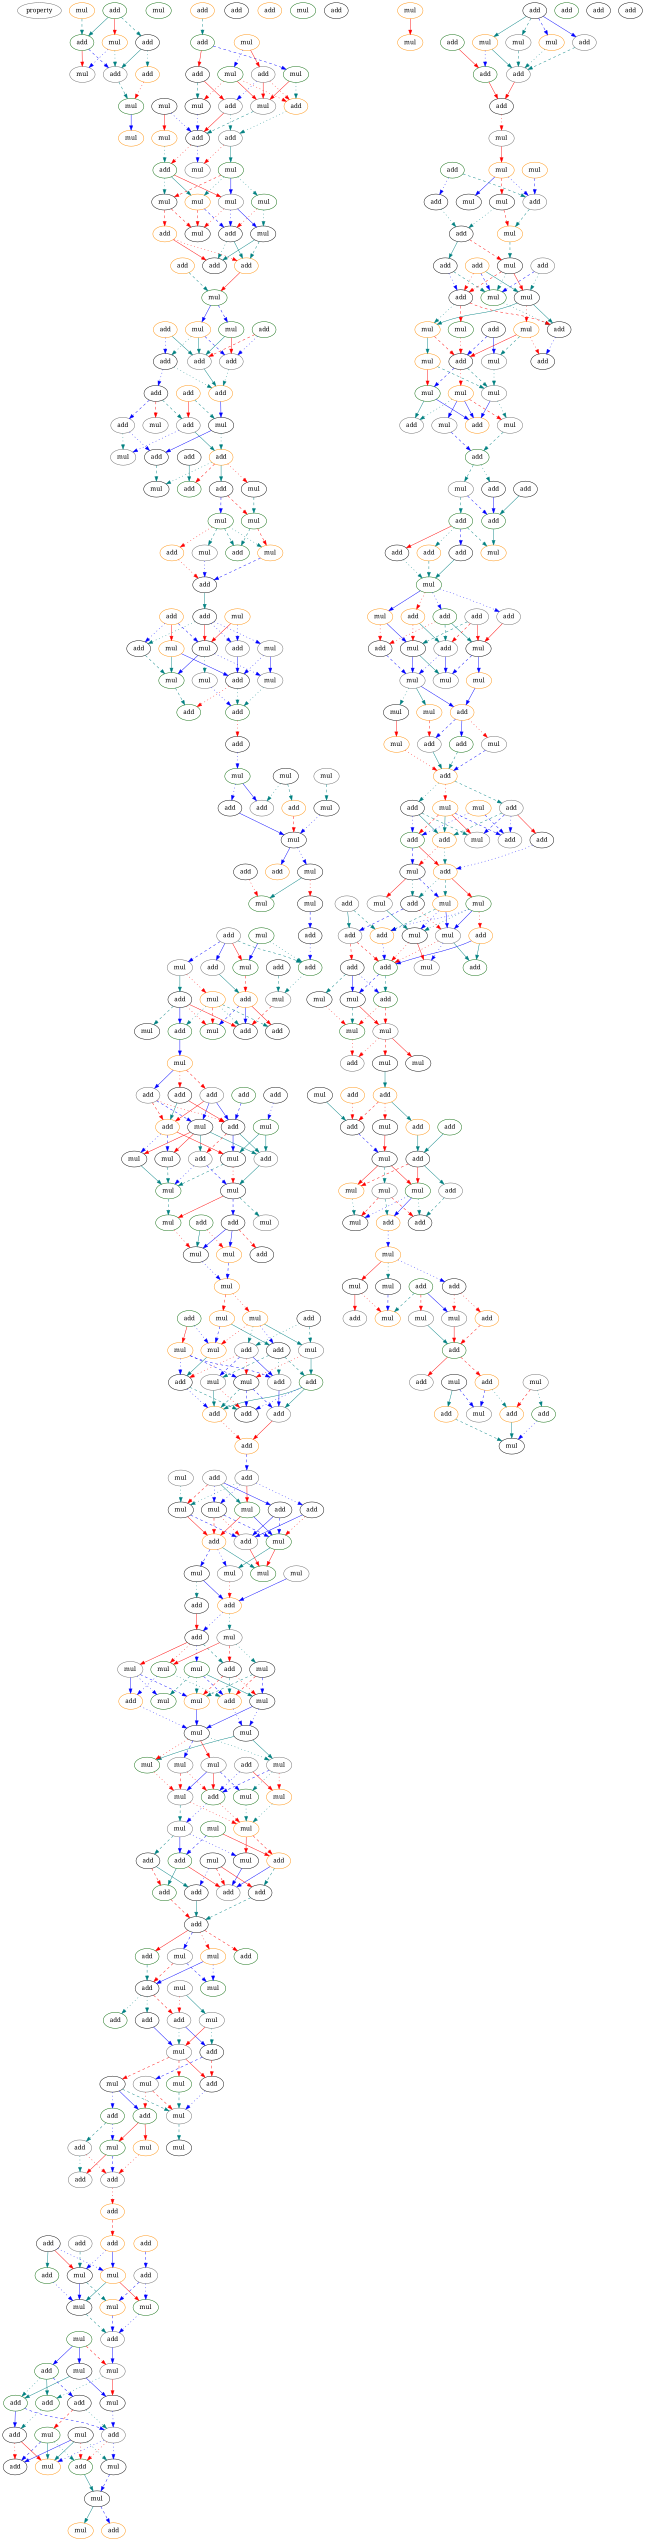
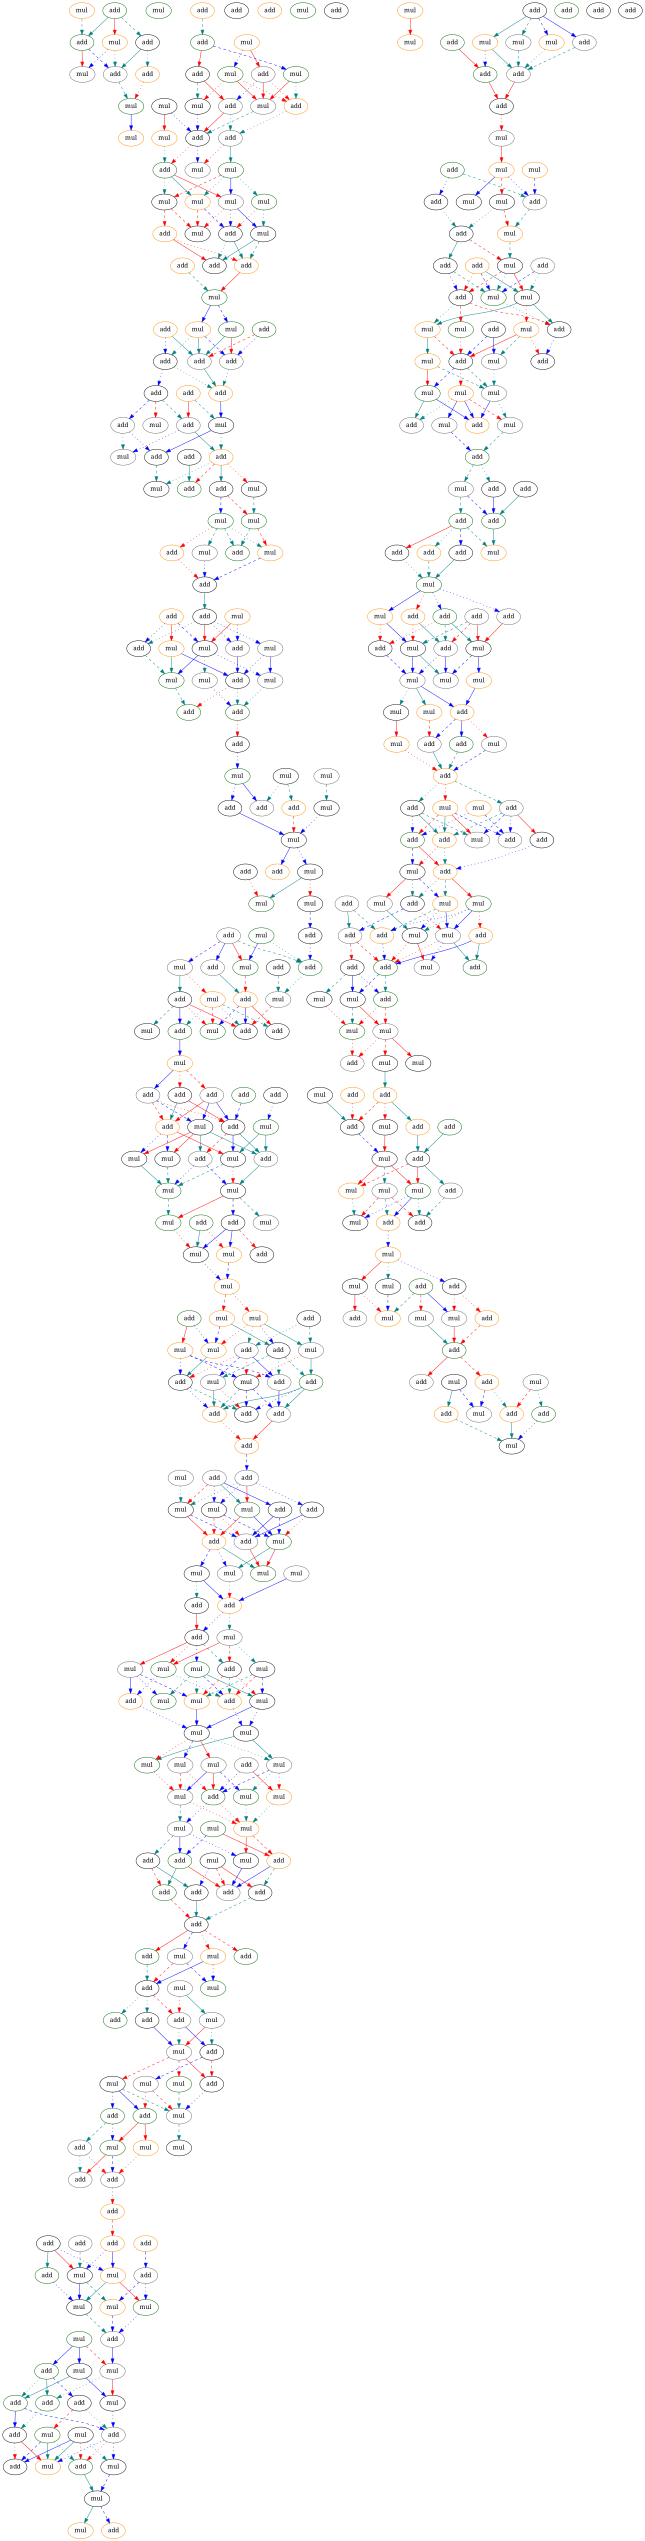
(39, 11) -> none
